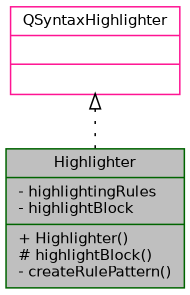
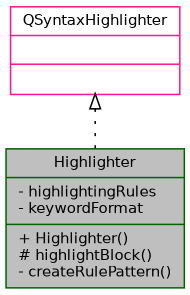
(76, 209) -> (81, 209)
